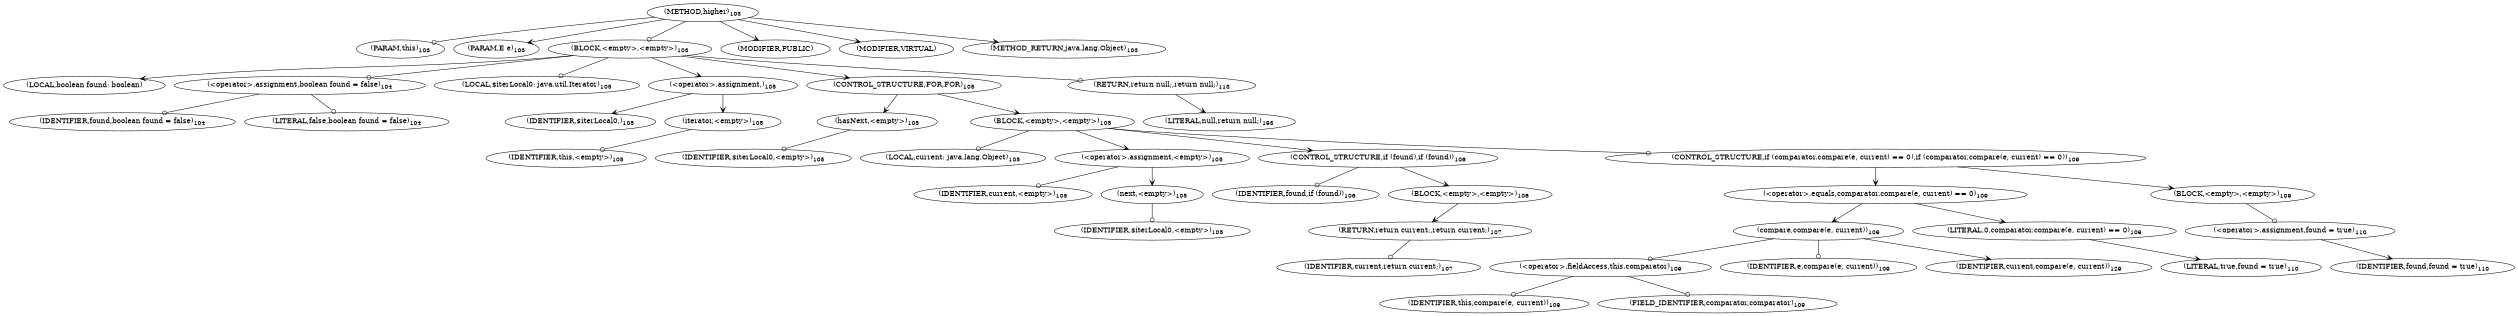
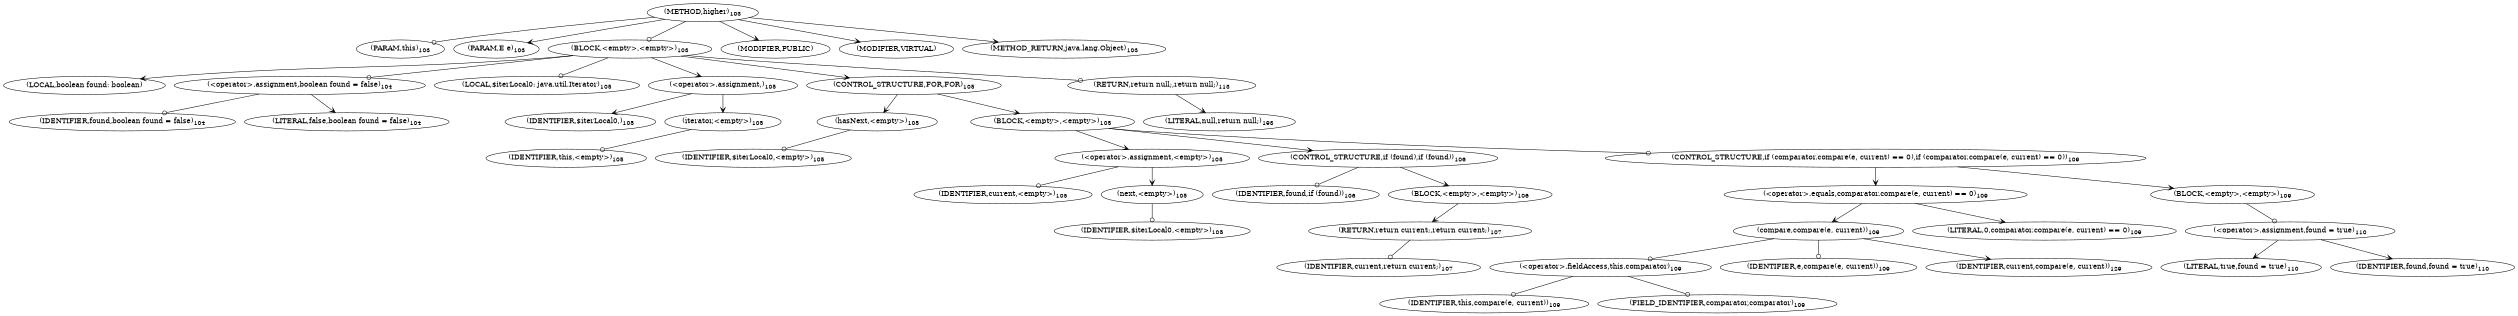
(321, 102) -> (321, 102)
(953, 158) -> none
(2142, 249) -> (2268, 248)
